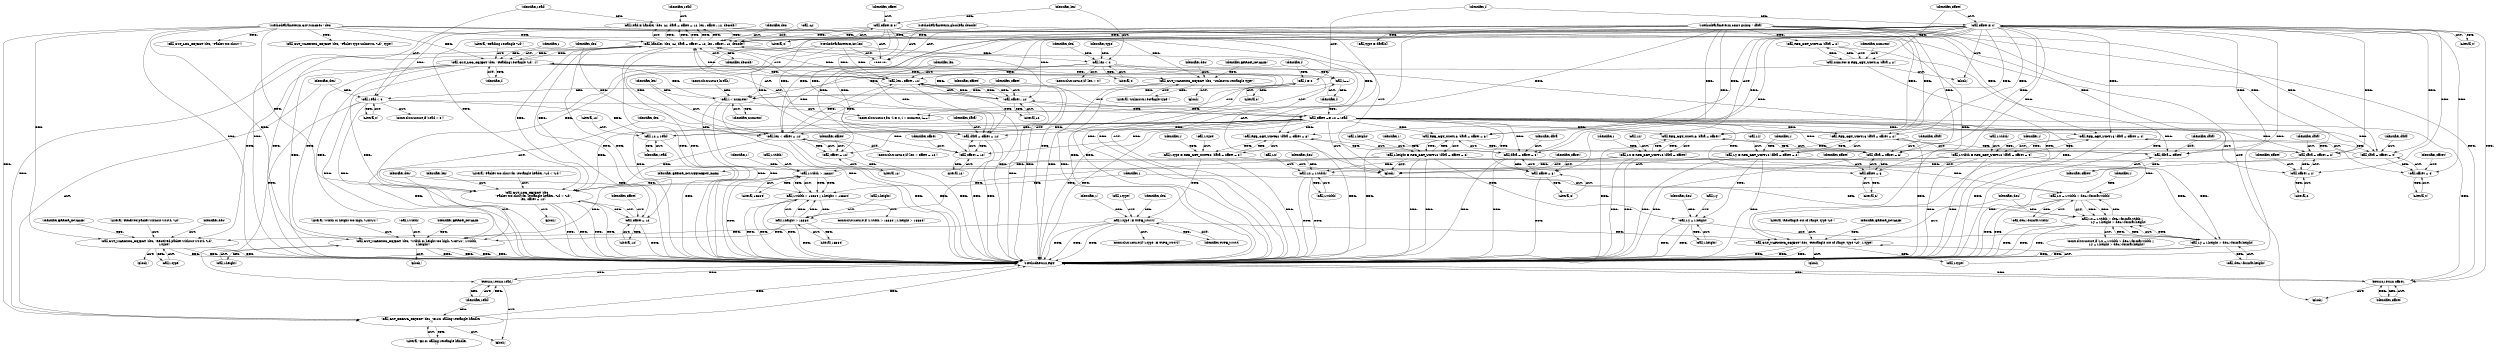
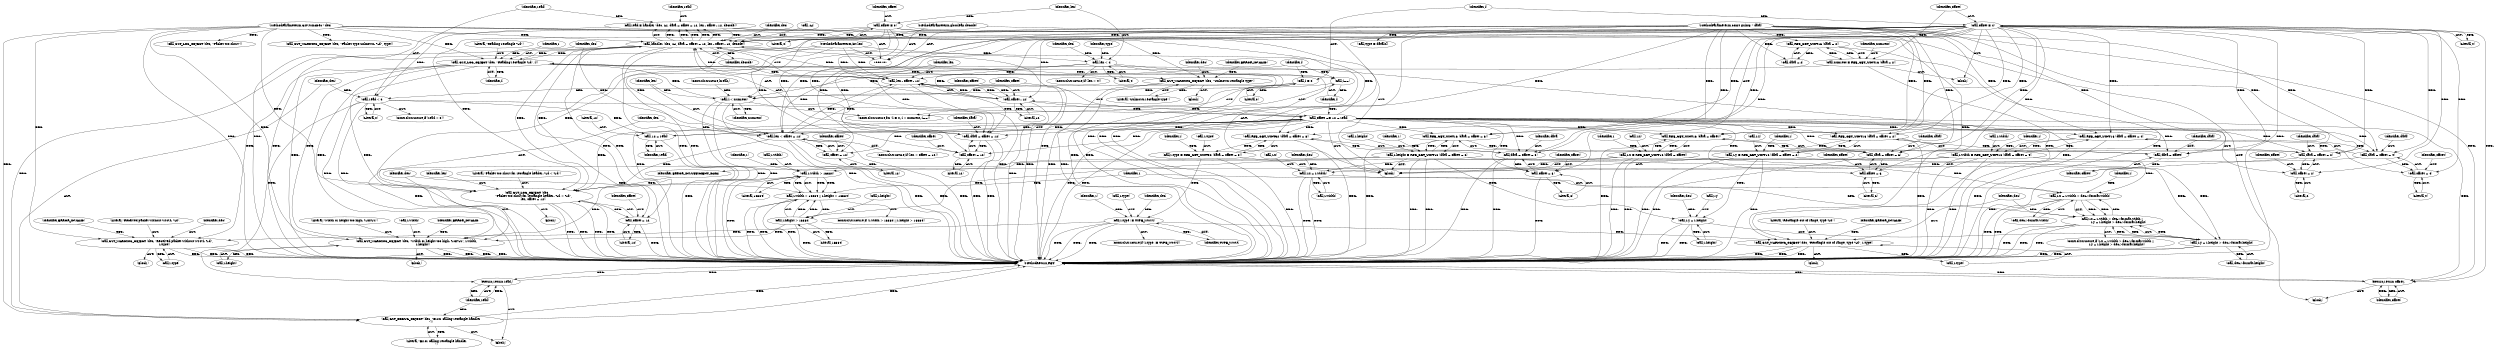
none -> (1792, 63)
(1118, 137) -> (1118, 137)
